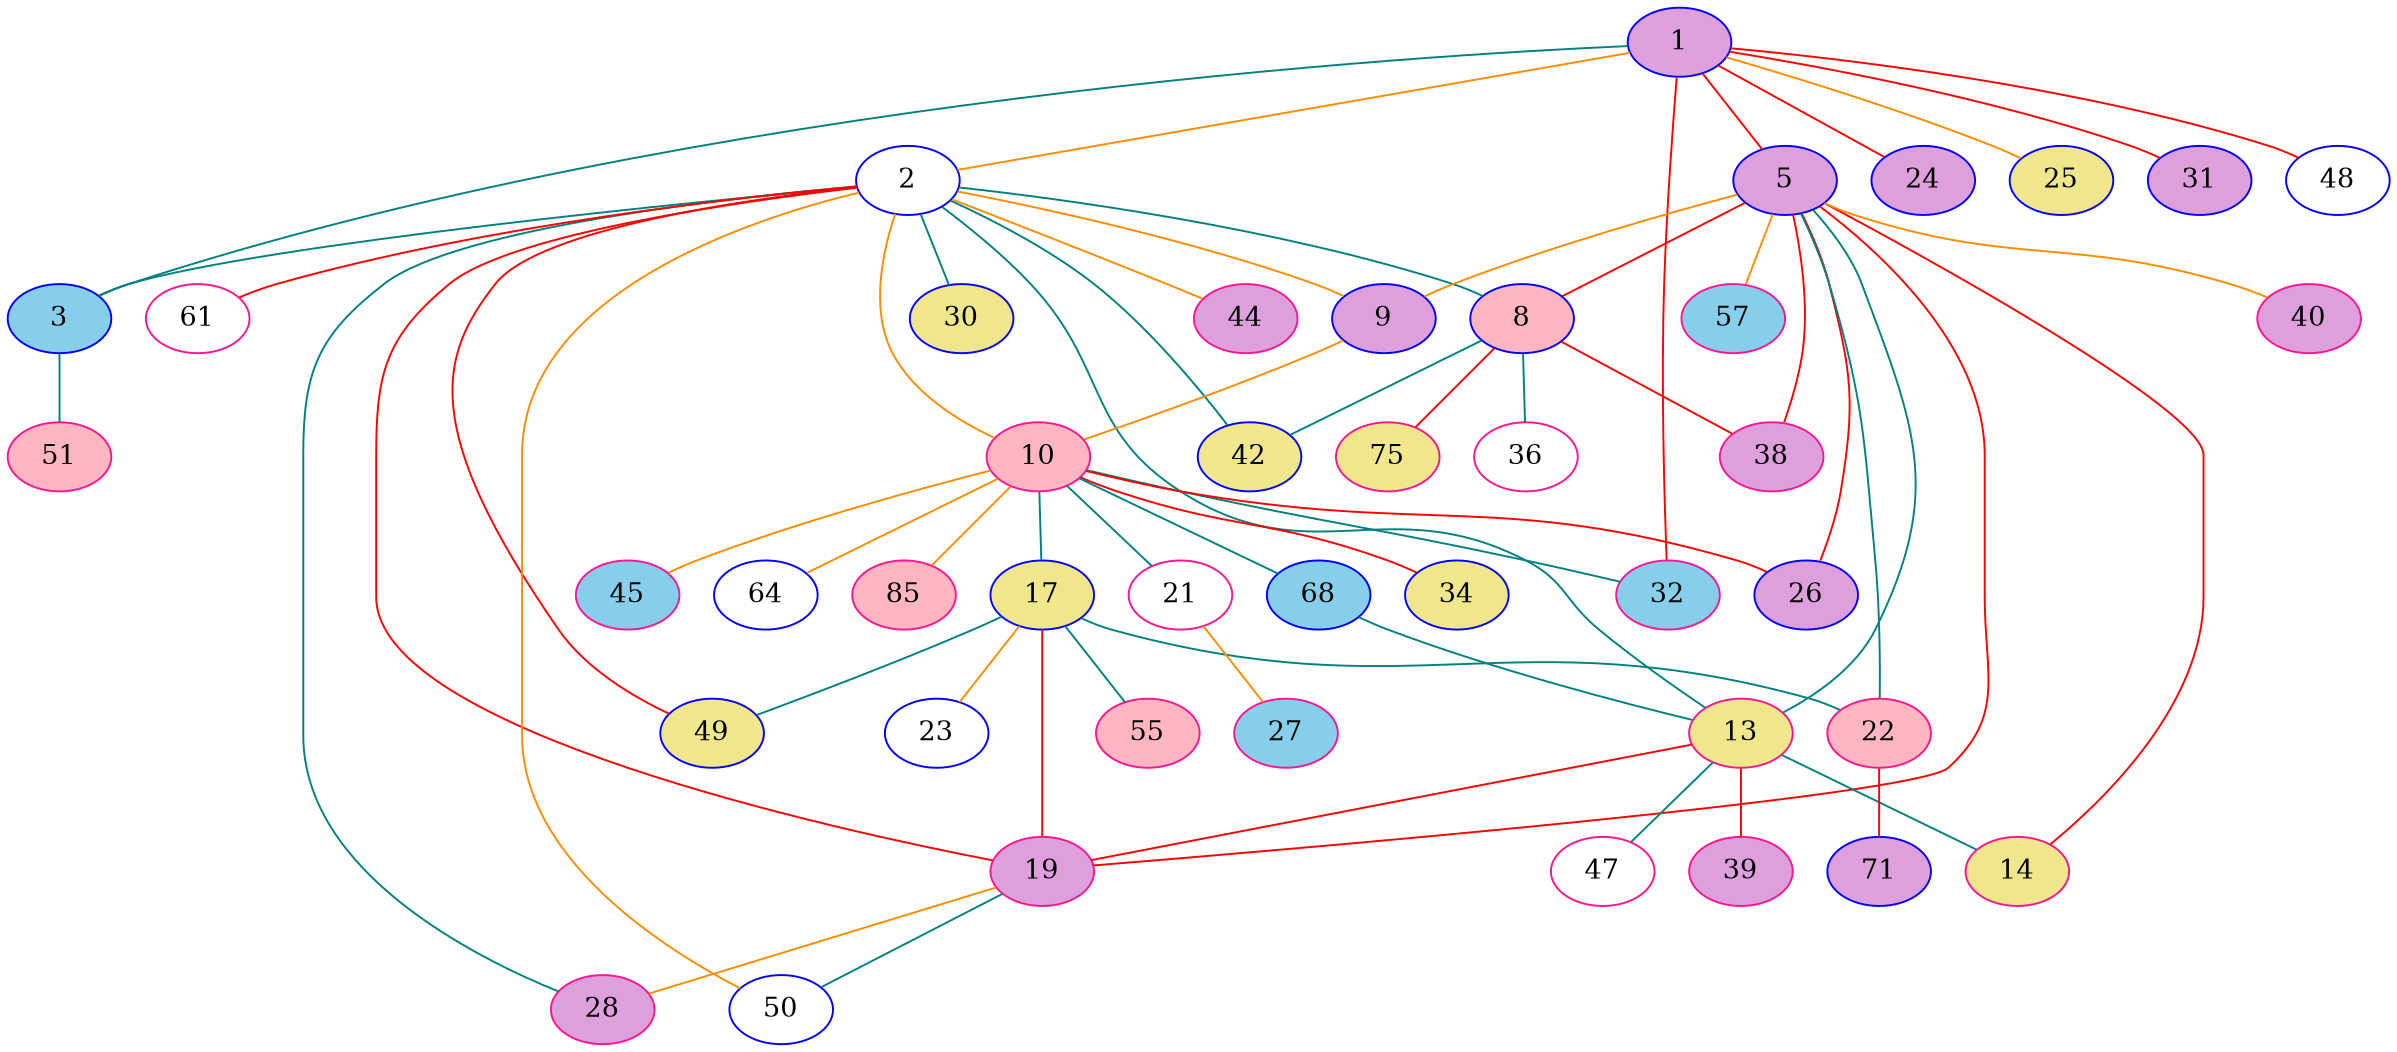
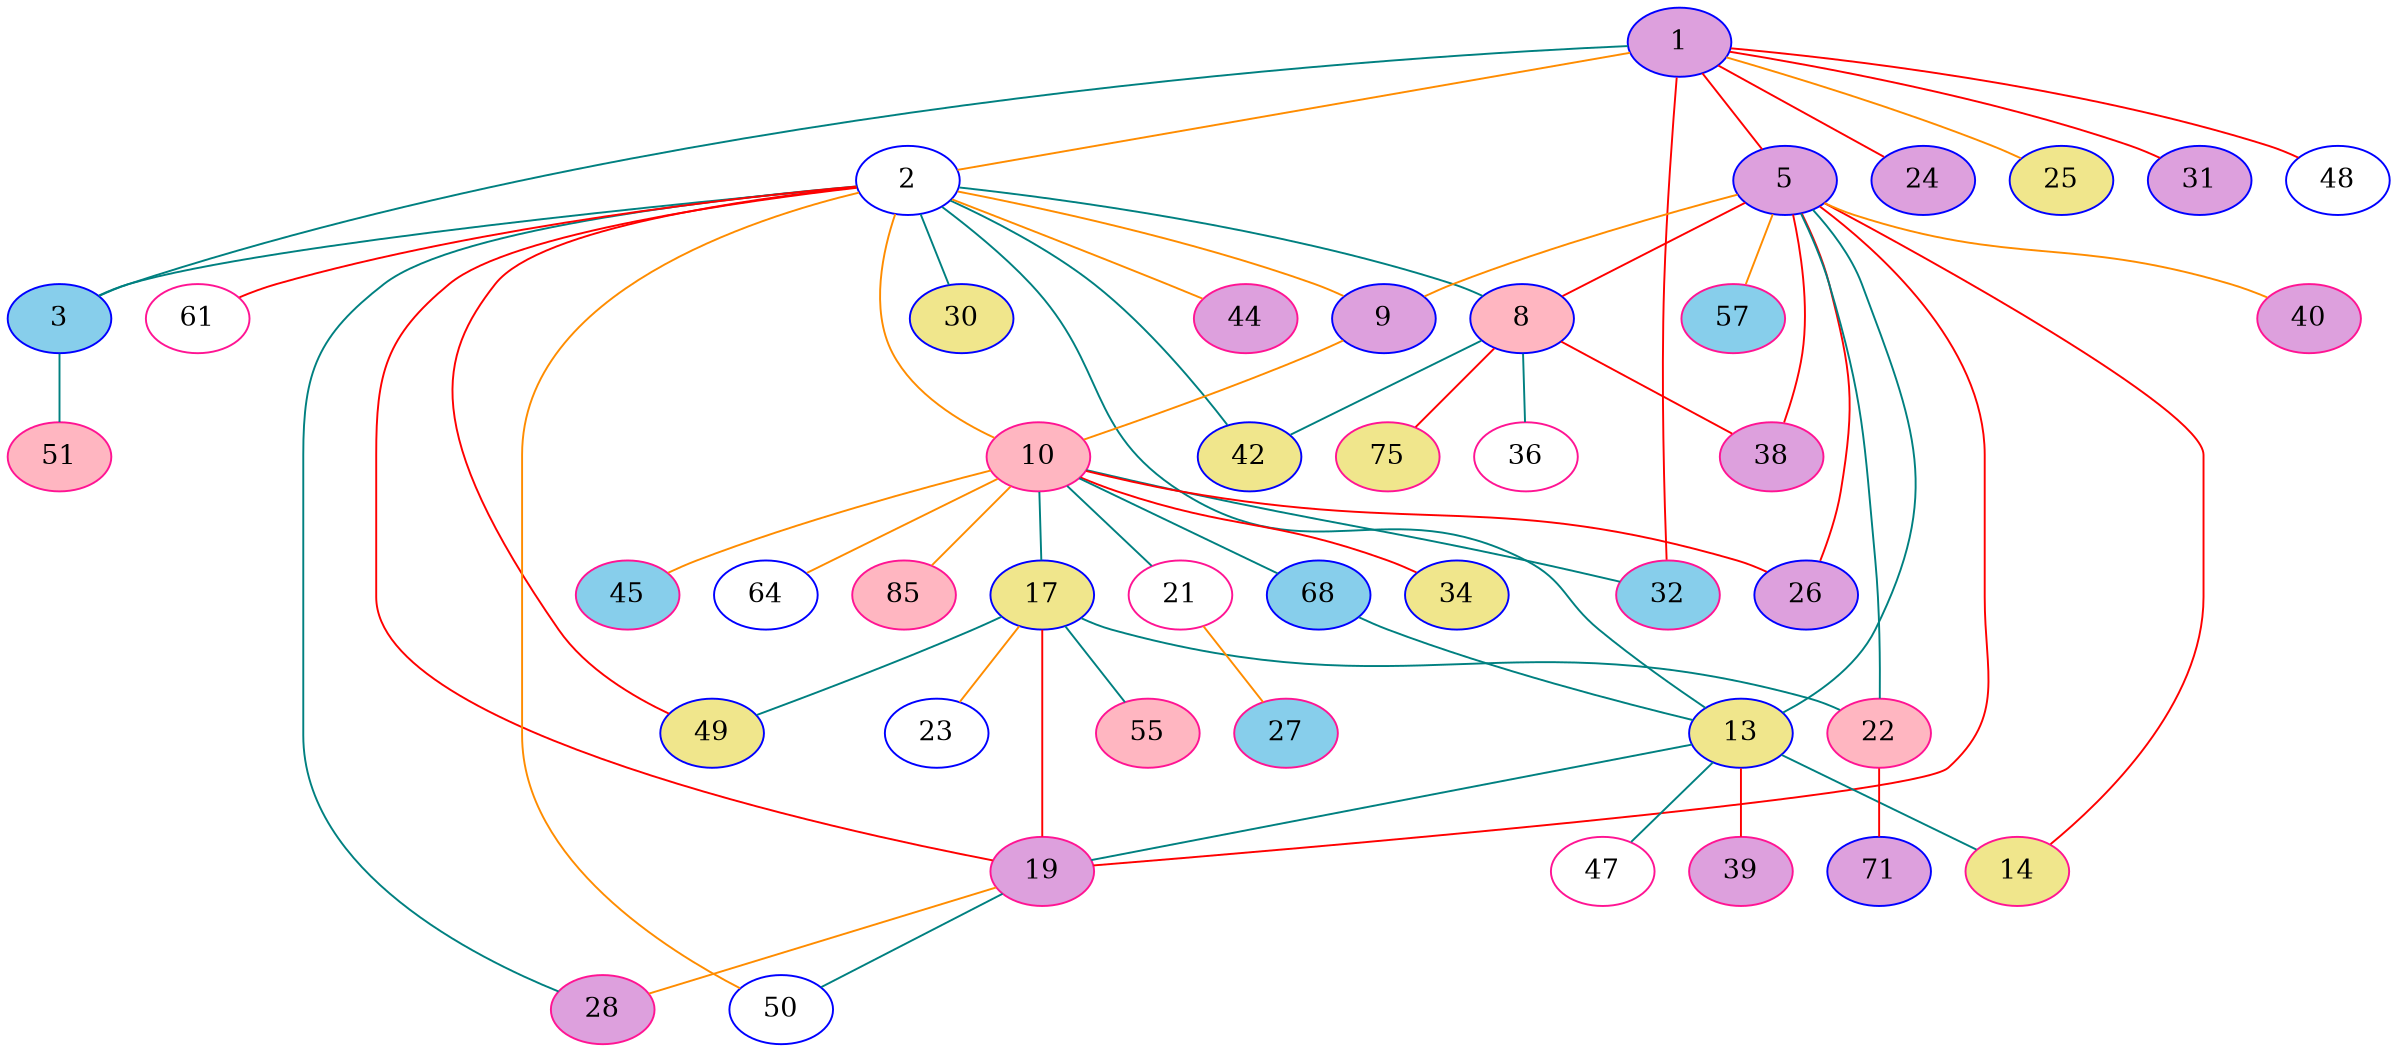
(1741, 733) -> (1741, 733)
(1392, 802) -> (1392, 802)
